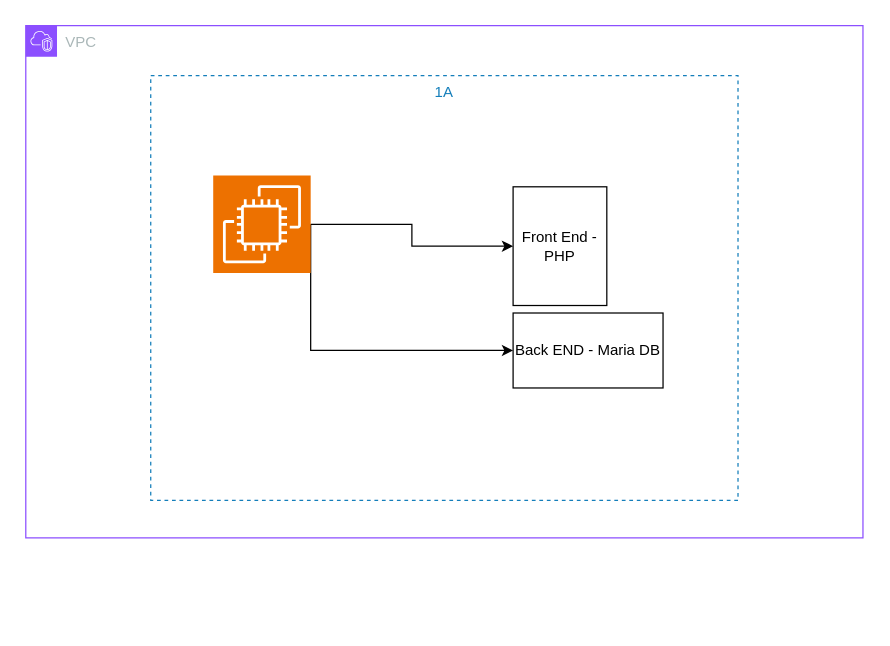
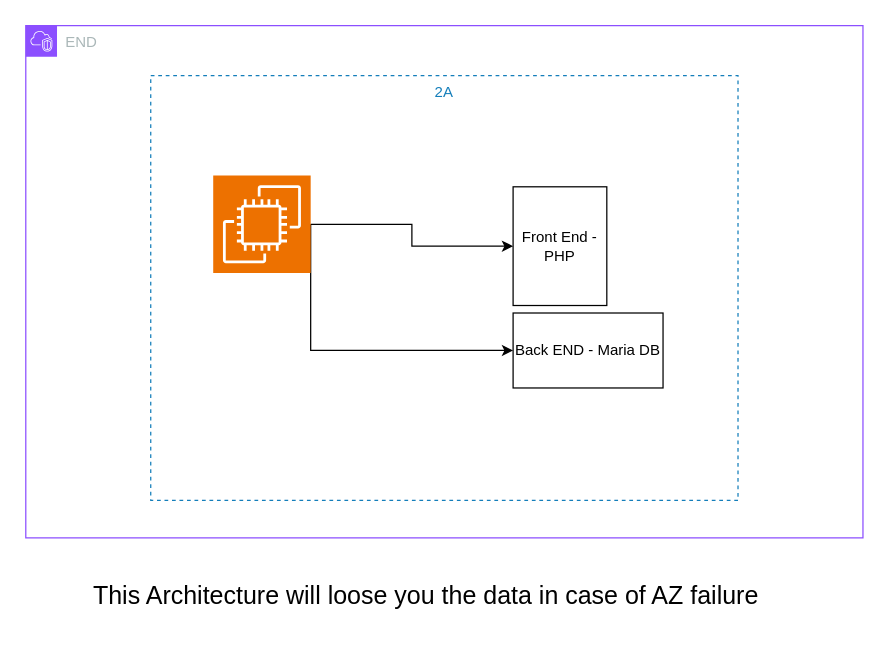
(78, 43) -> (78, 43)
(444, 93) -> (444, 93)
none -> (426, 594)
